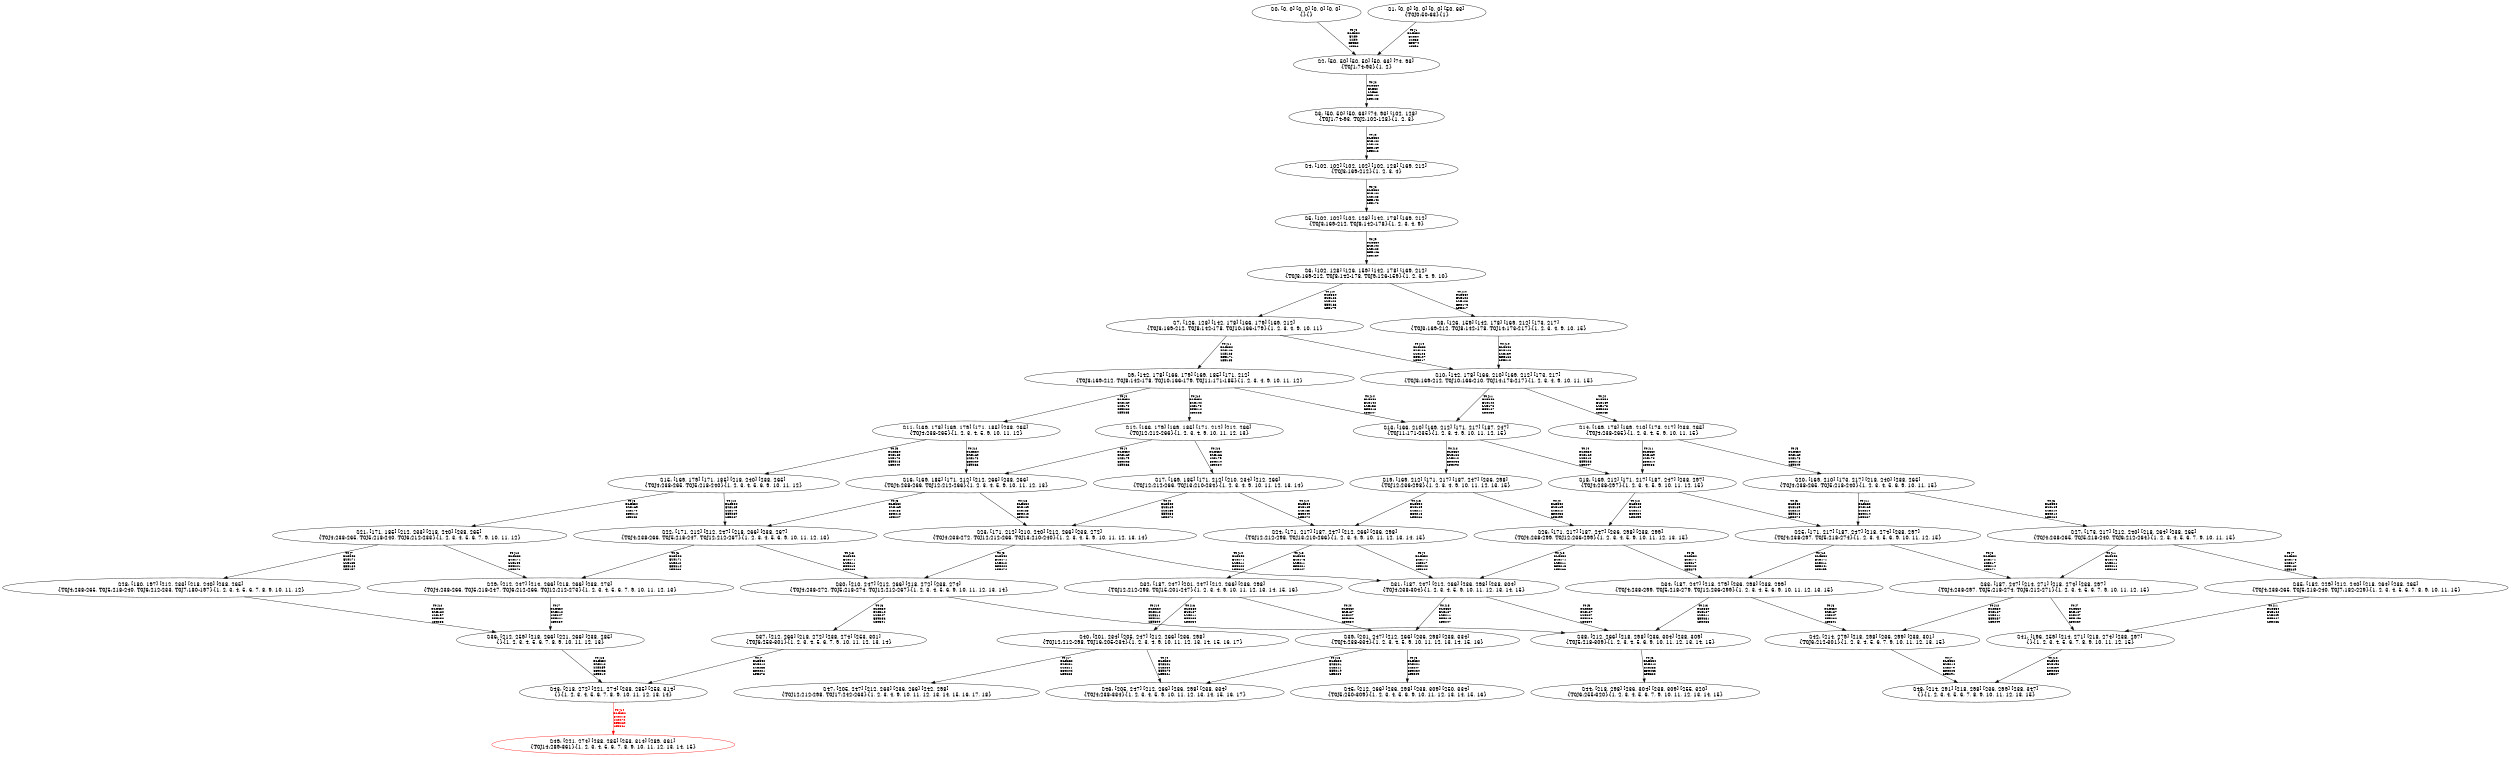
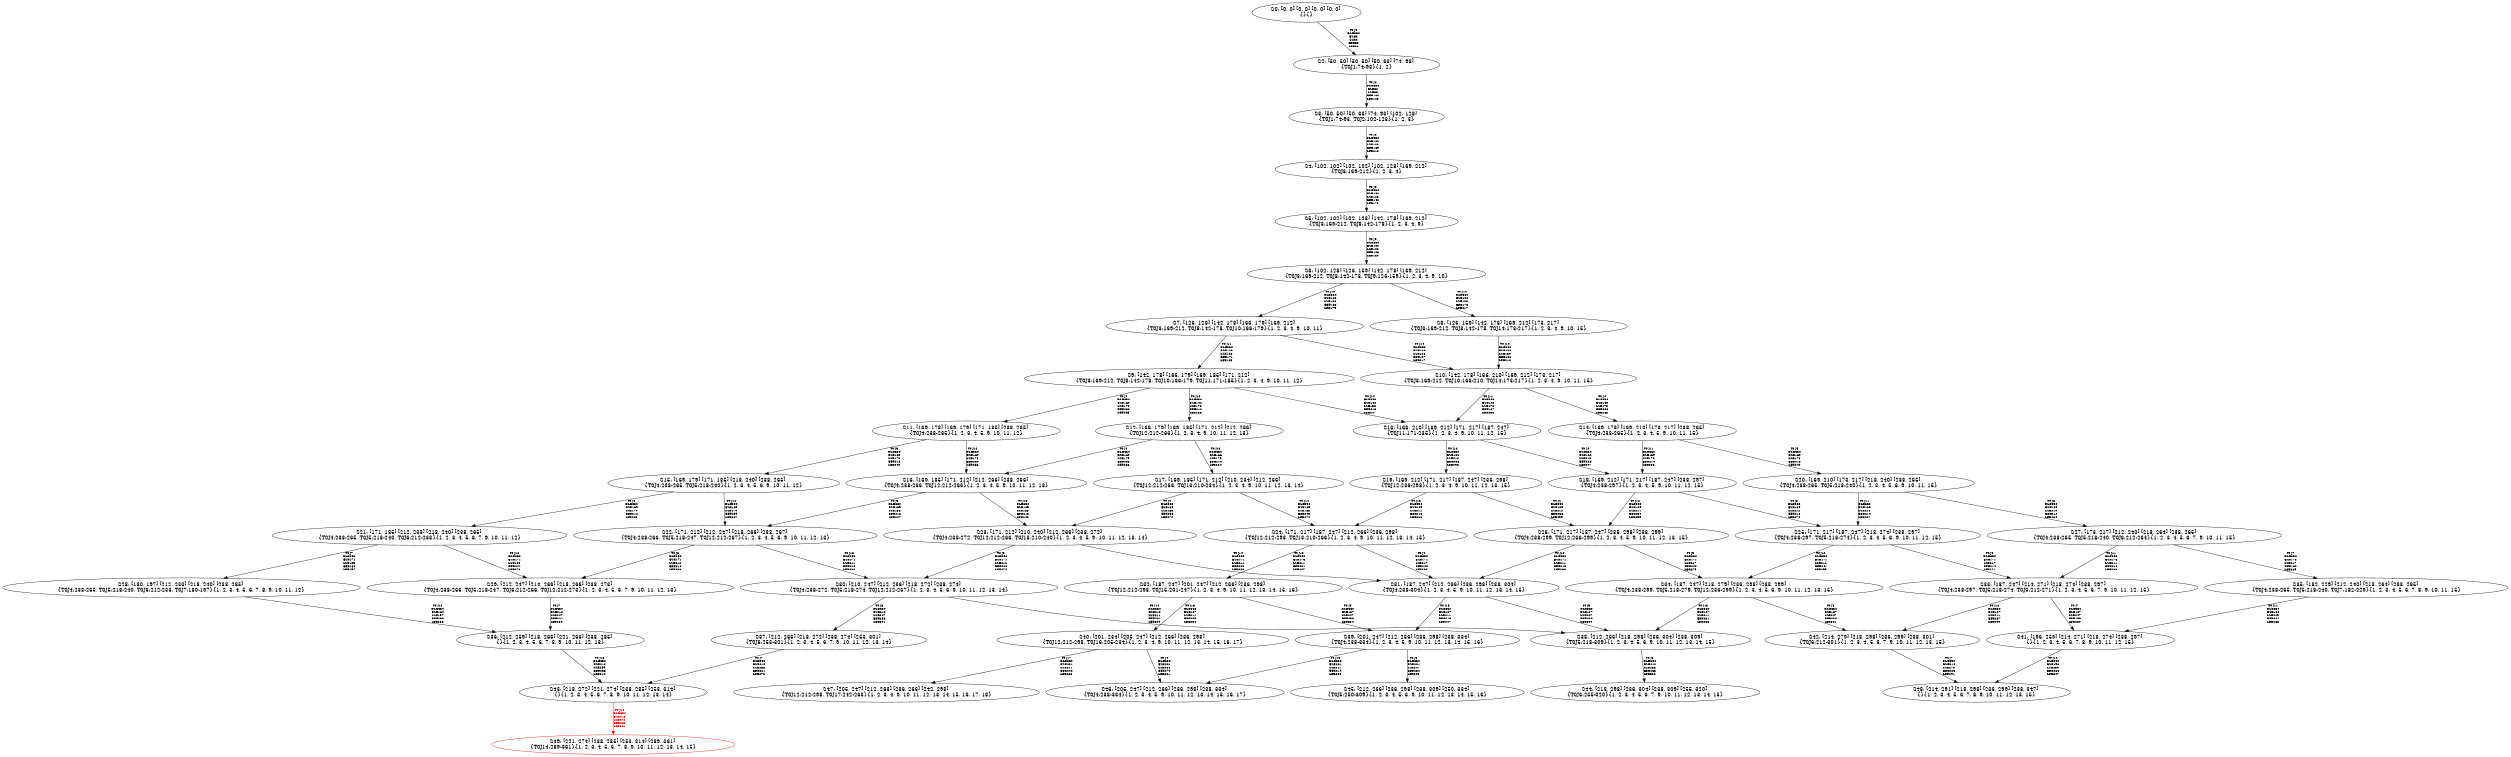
(1427, 12) -> none
